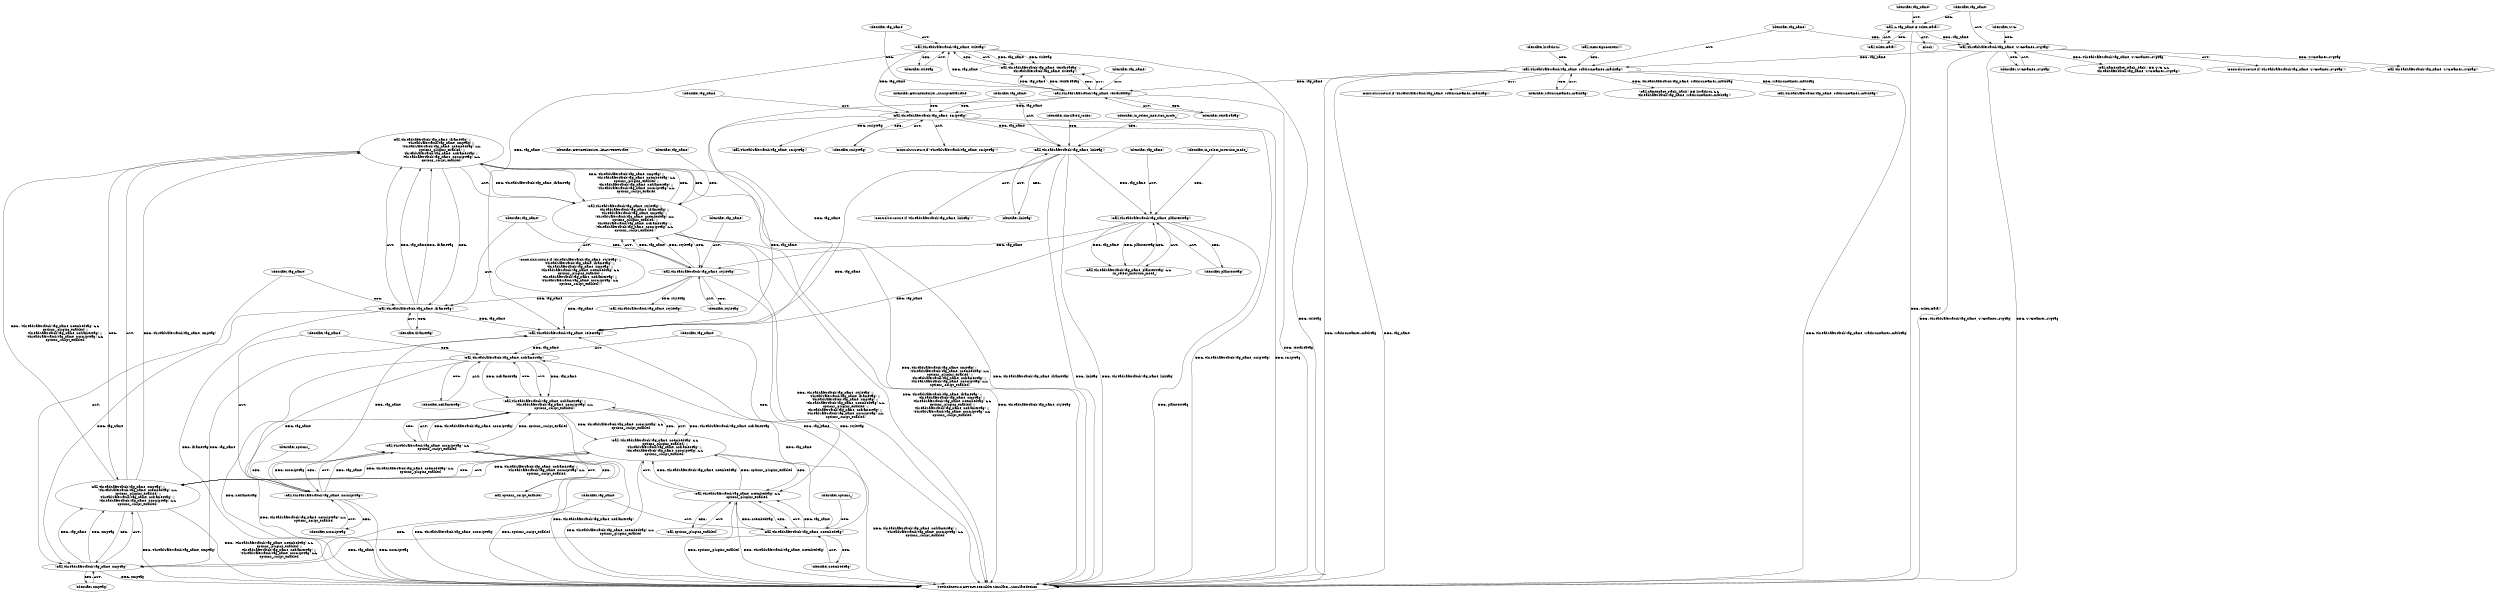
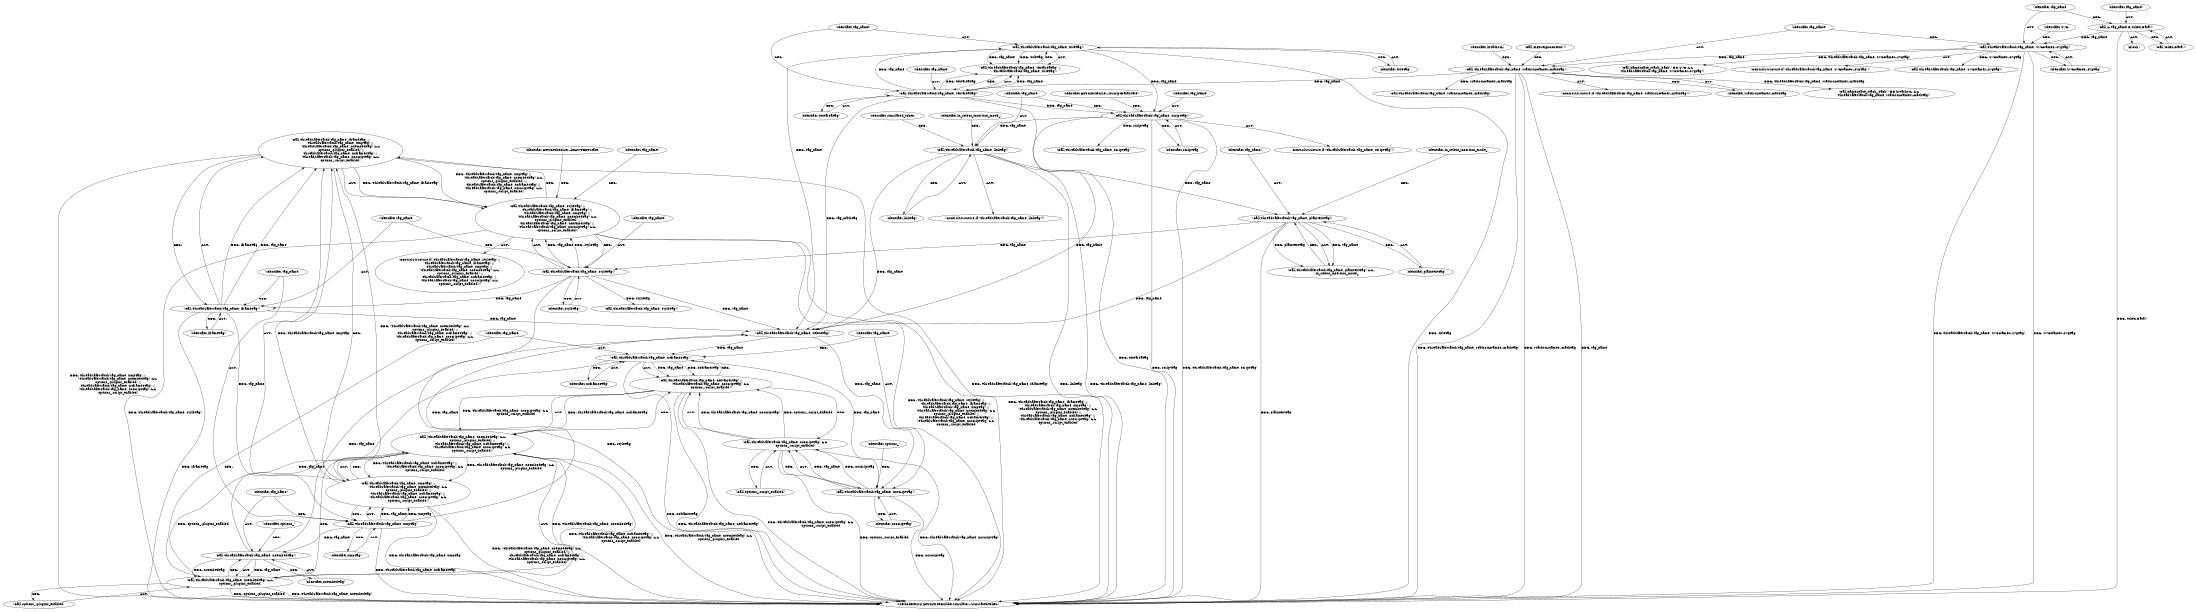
(827, 219) -> (842, 219)
(371, 401) -> (884, 408)
(451, 539) -> (318, 538)
(133, 577) -> (416, 570)
